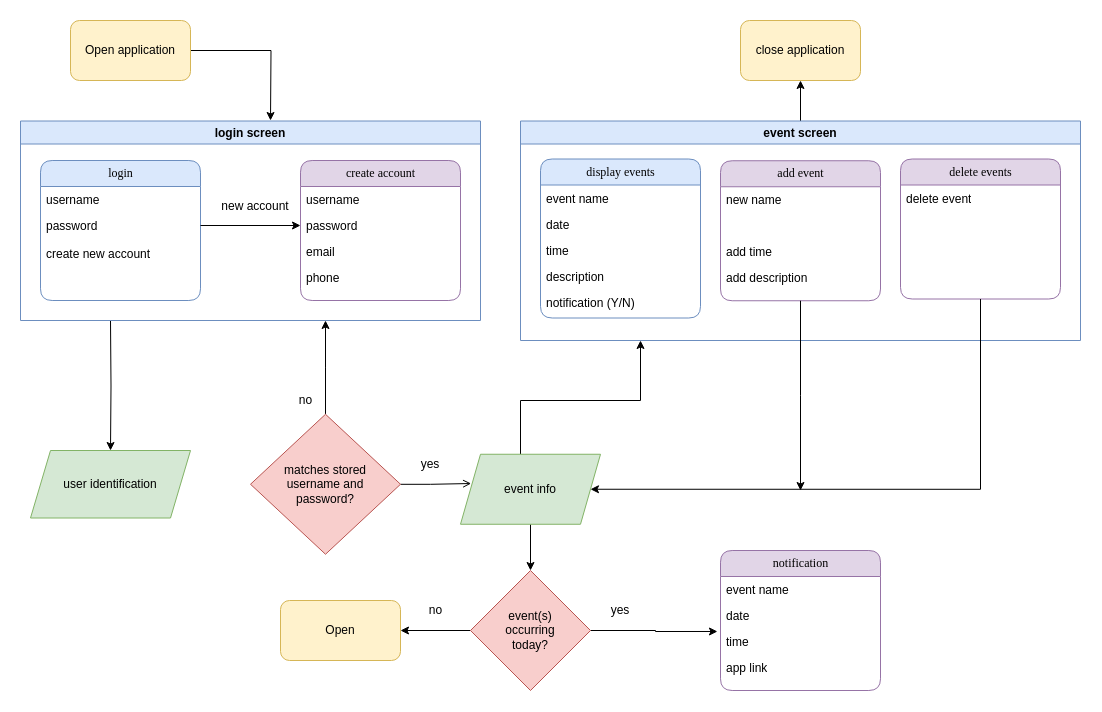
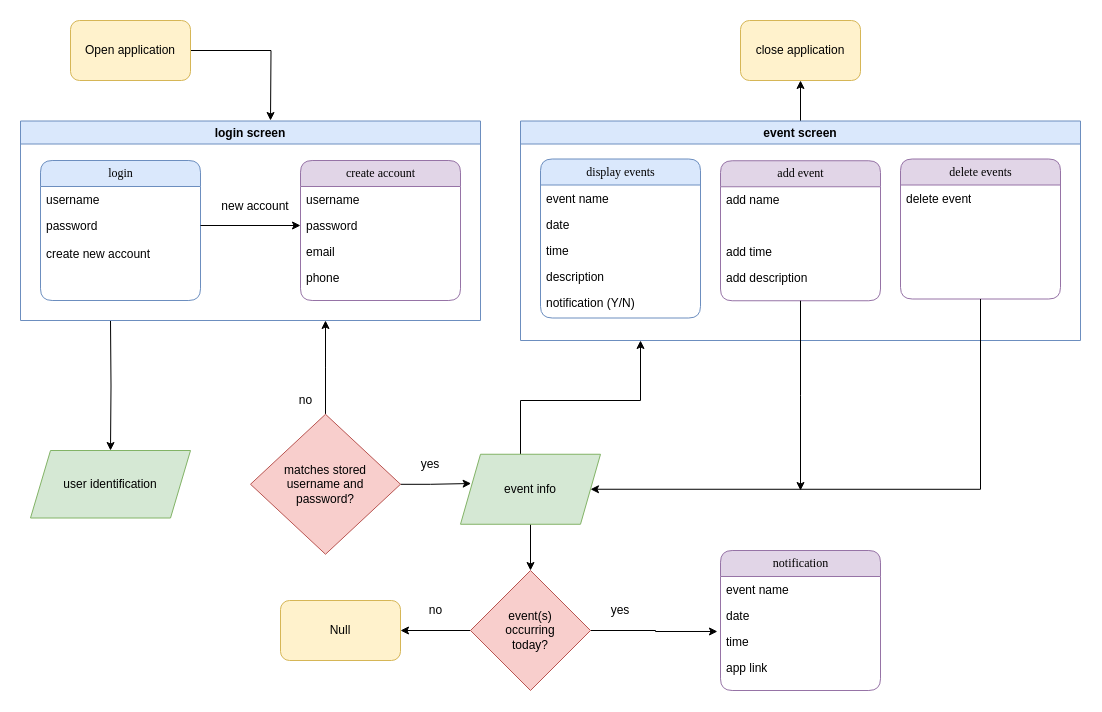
(752, 201) -> (752, 201)
(464, 484) -> (463, 484)
(341, 631) -> (341, 631)
